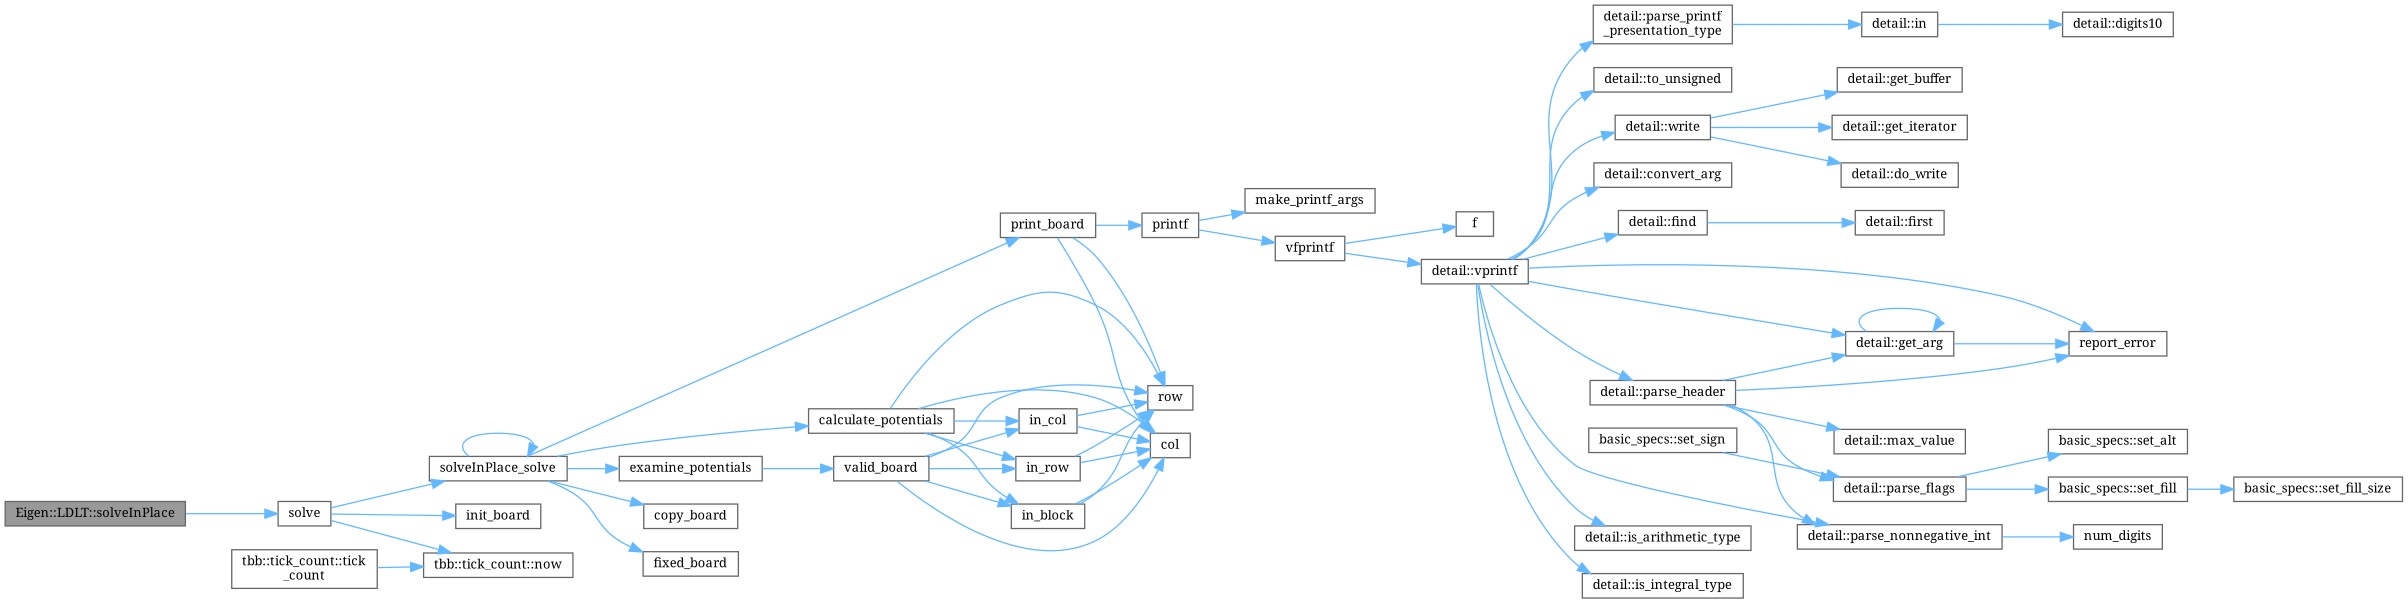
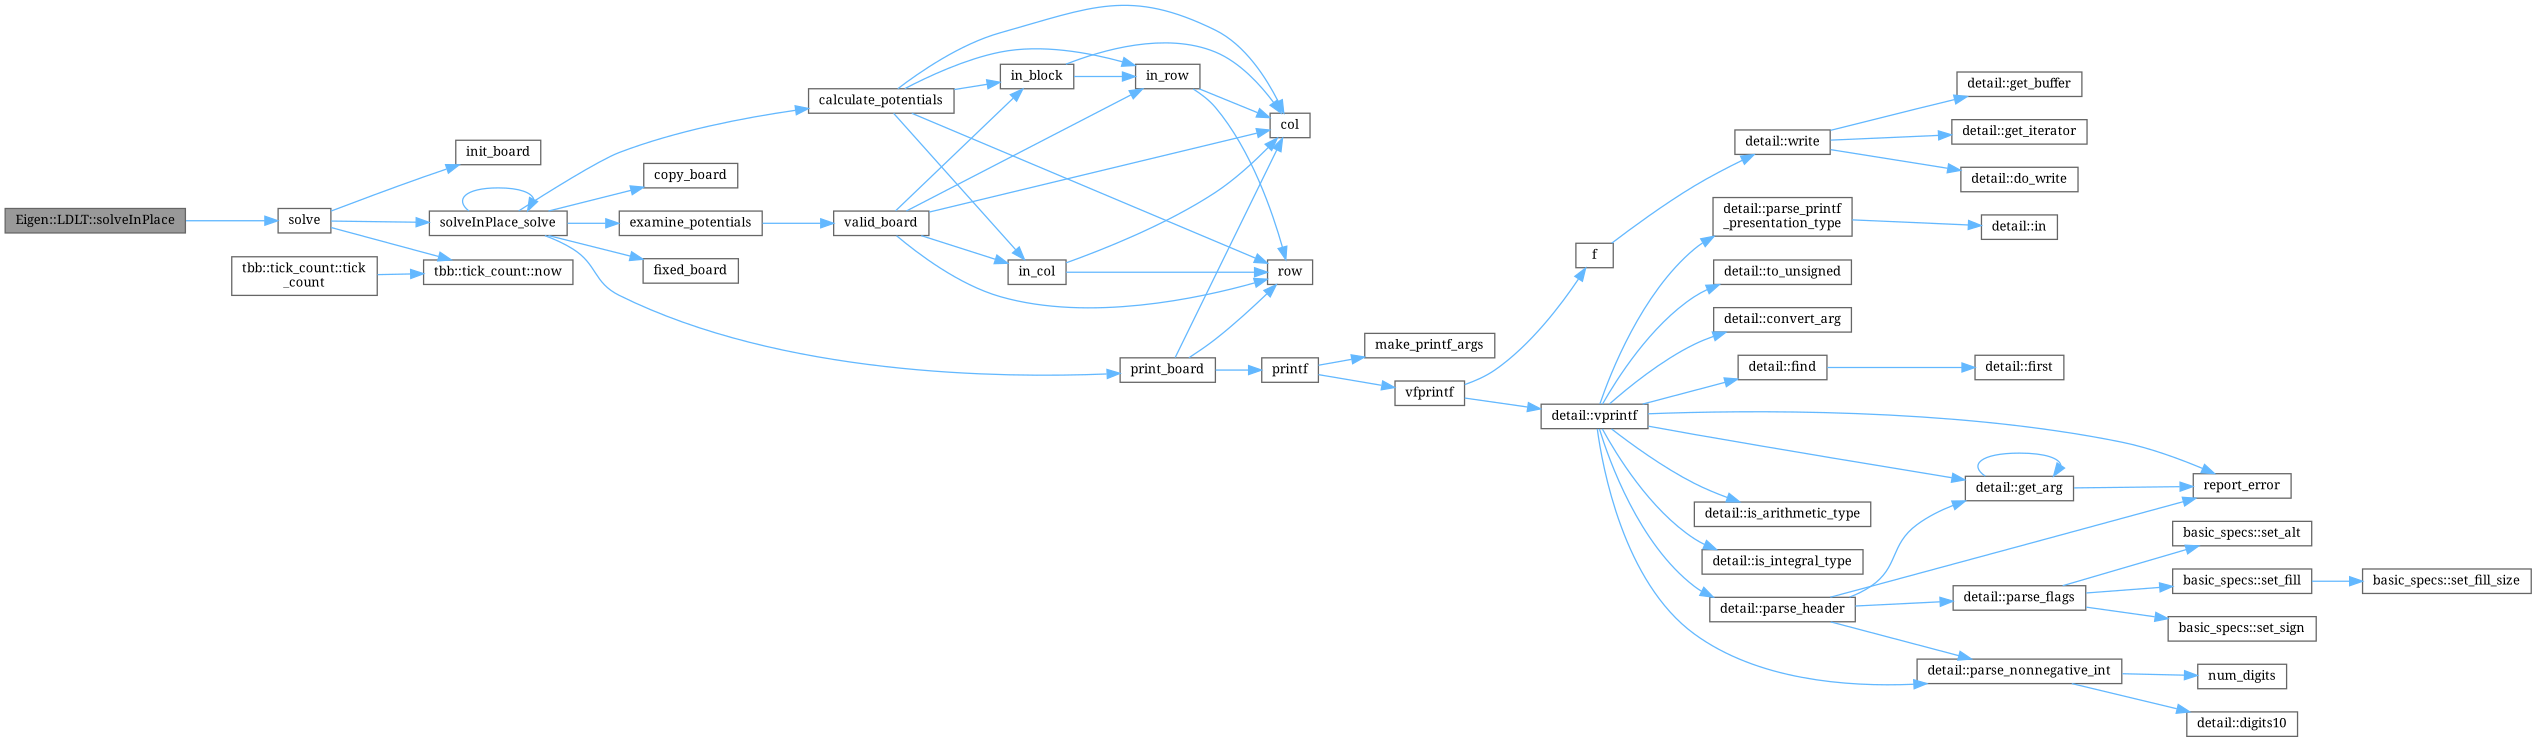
(1994, 24) -> (2124, 696)
(1561, 167) -> (1675, 198)
(1900, 442) -> none
(1765, 461) -> (2120, 612)
(1117, 466) -> (1098, 77)
